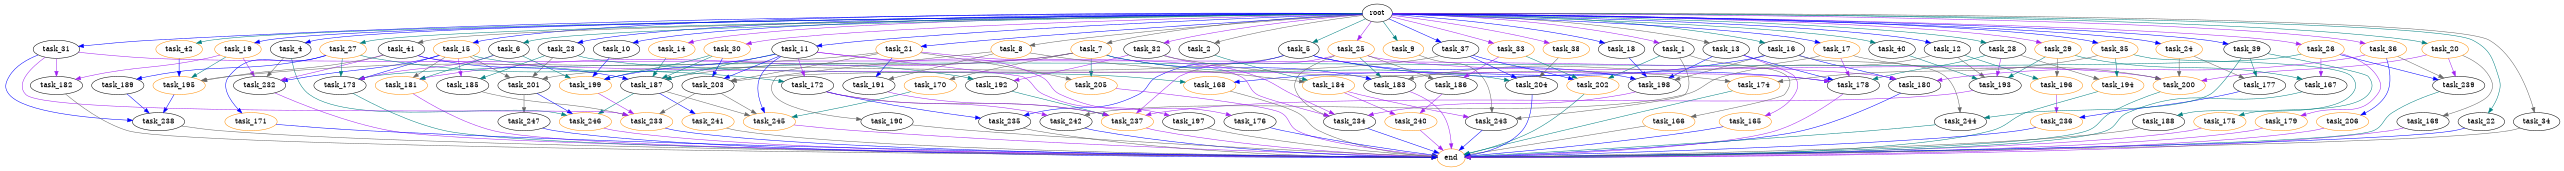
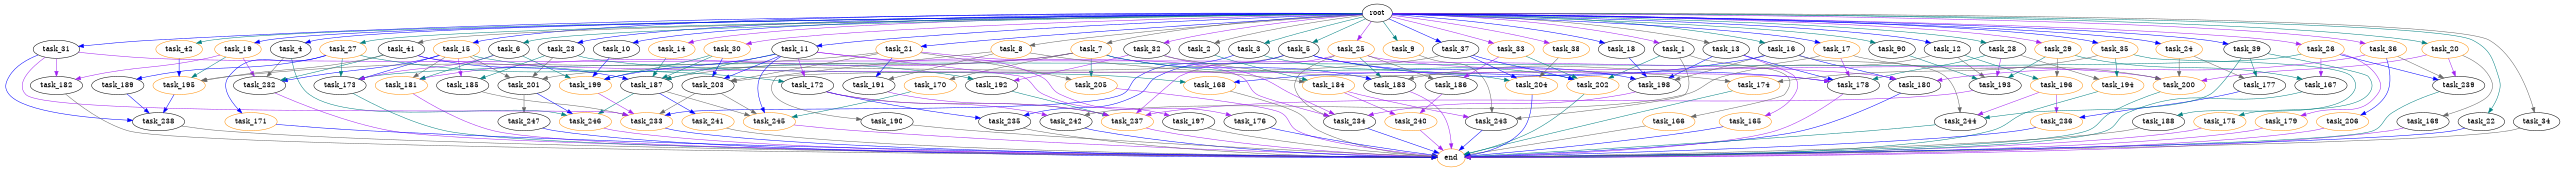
none -> (1249, 49)
(1892, 49) -> (1892, 49)
(313, 73) -> (313, 73)
(1532, 85) -> (1532, 85)
none -> (2011, 103)
